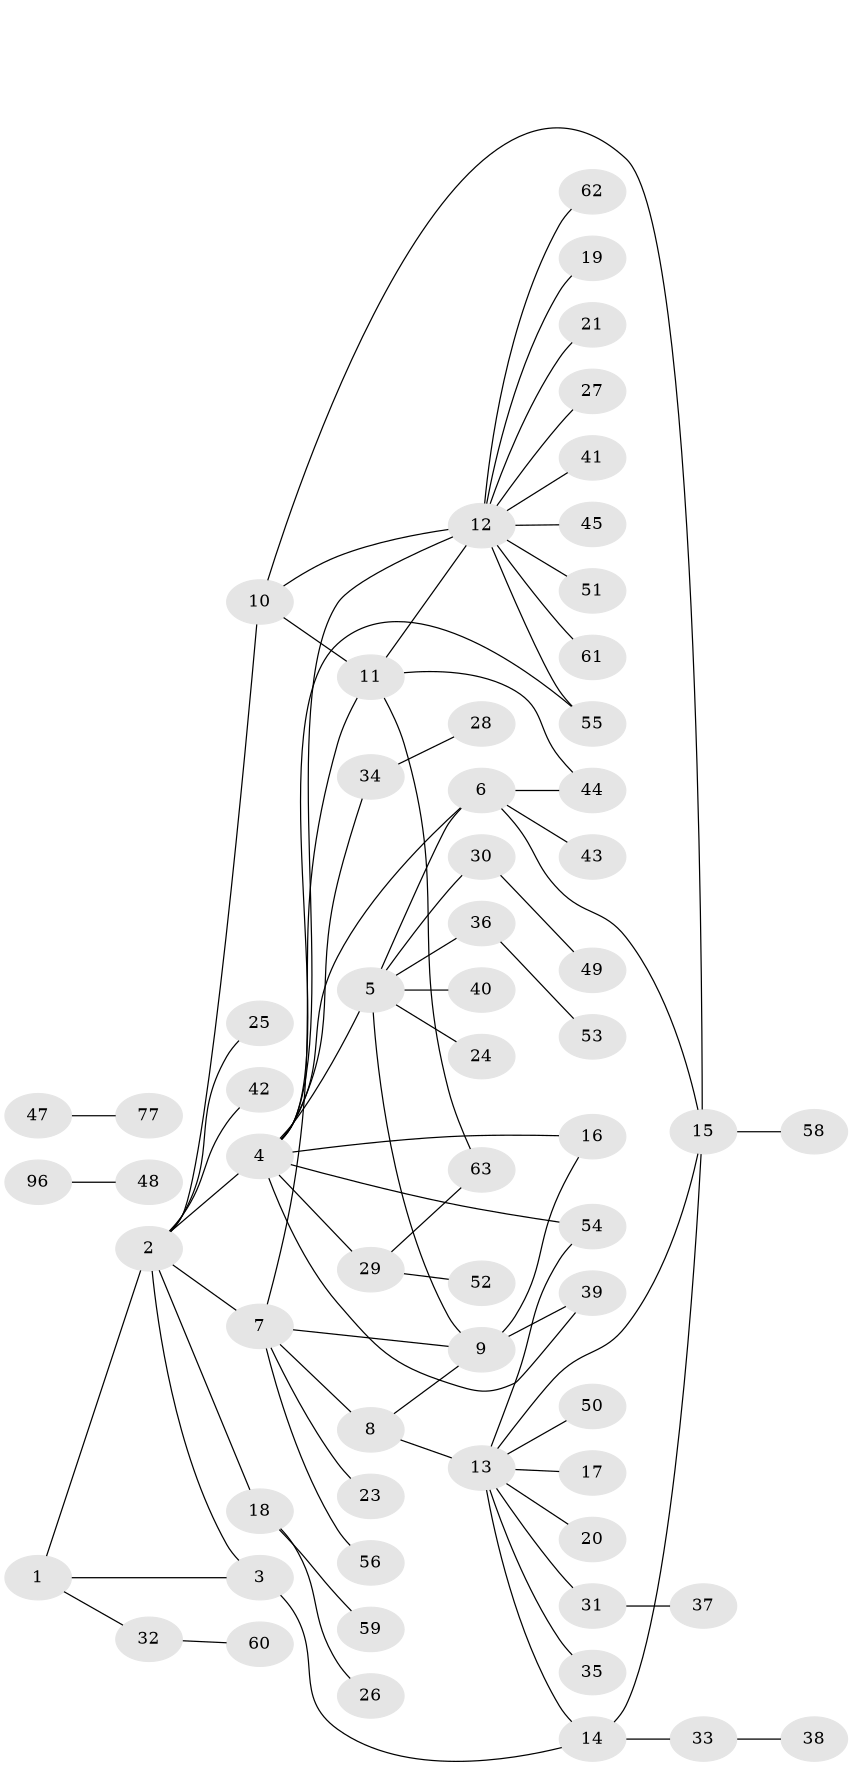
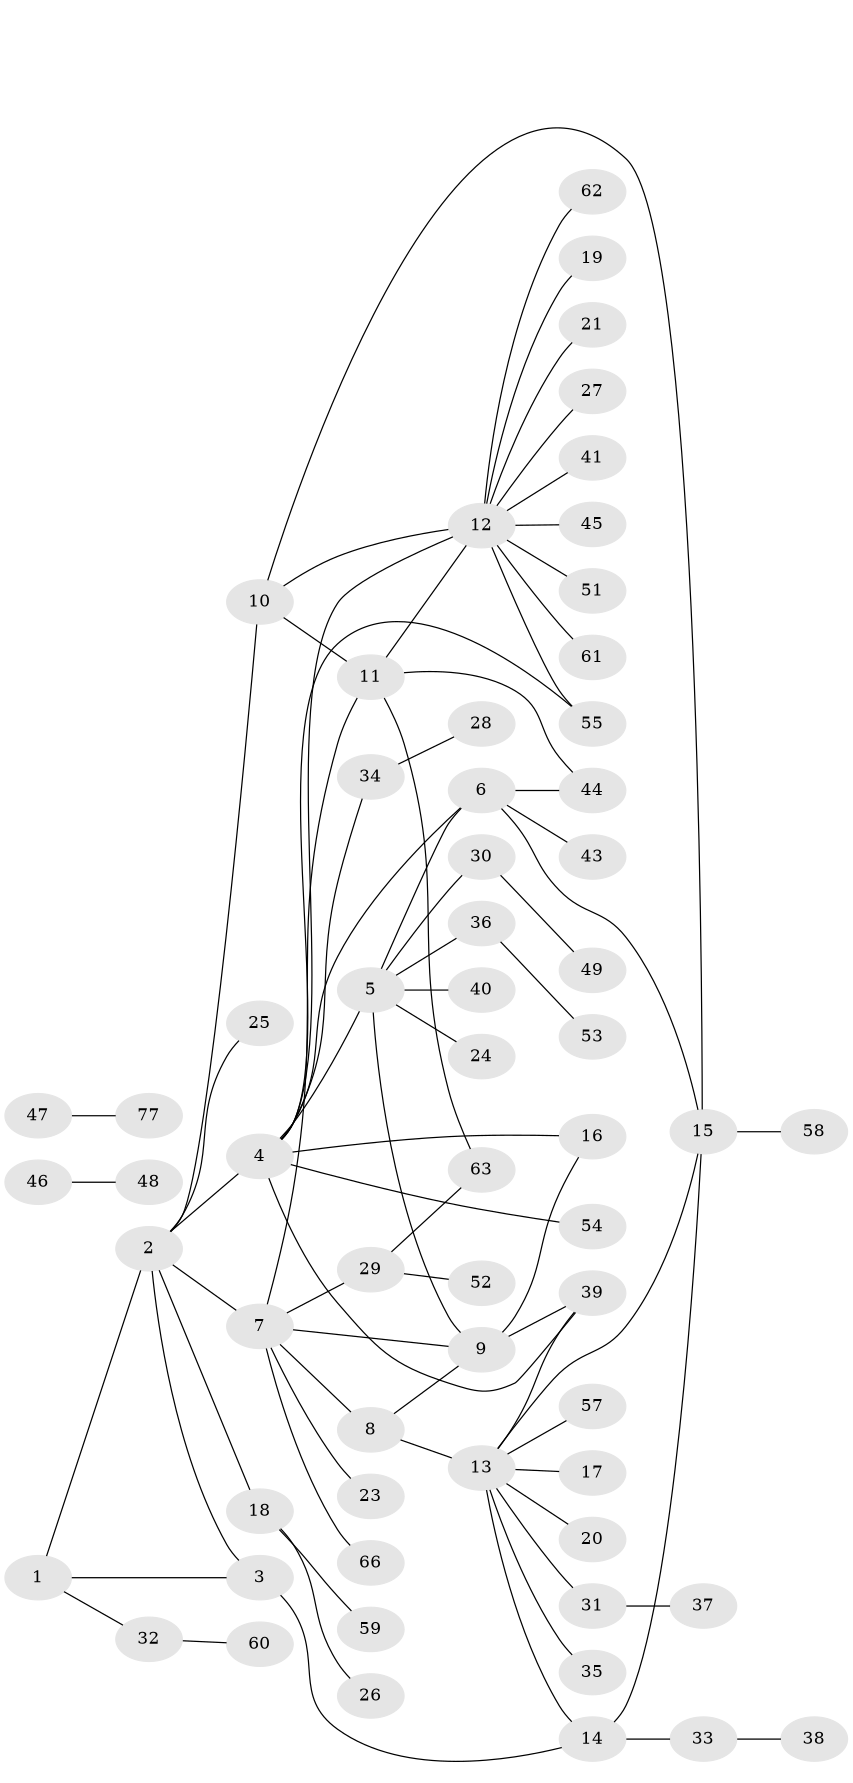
(260, 1090) -> none
(38, 1182) -> (38, 1182)
(316, 1213) -> (315, 1298)
(527, 1343) -> (536, 1380)
(593, 1407) -> (593, 1407)
(371, 1563) -> (371, 1563)
